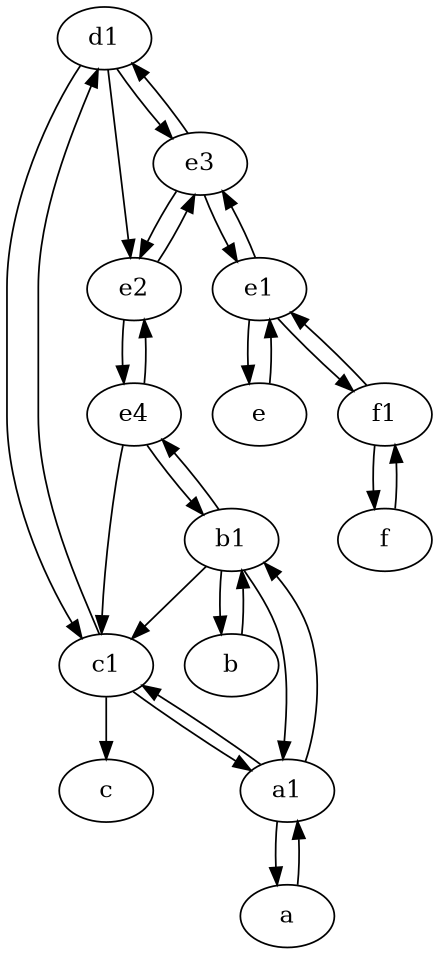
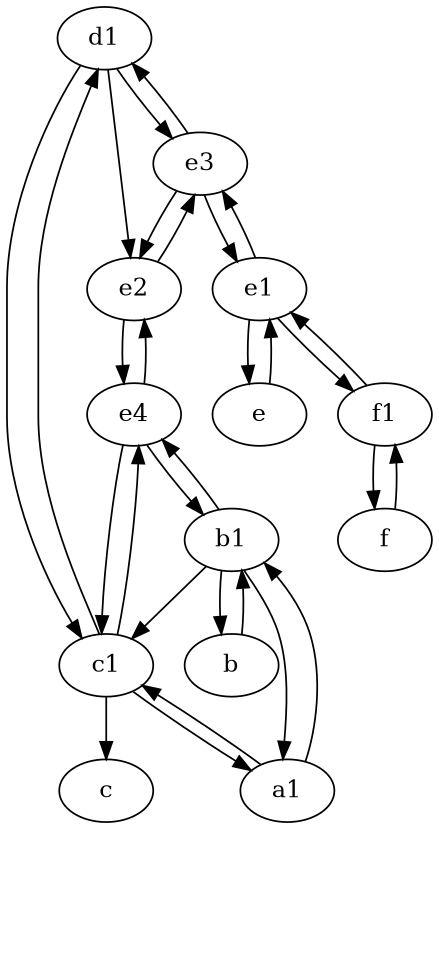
none -> (131, 550)
(287, 916) -> none
